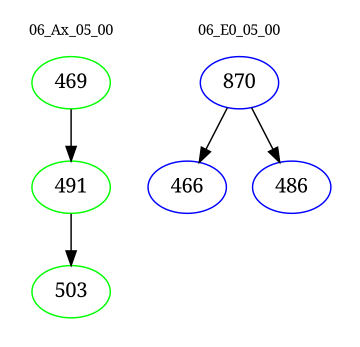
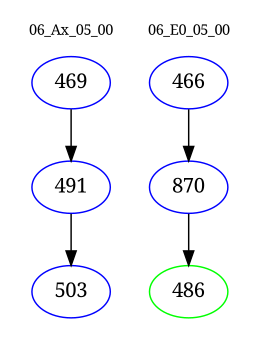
(71, 83) -> (71, 83)
(217, 128) -> (189, 128)
(71, 187) -> (71, 187)
(292, 187) -> (189, 292)
(71, 292) -> (71, 292)
